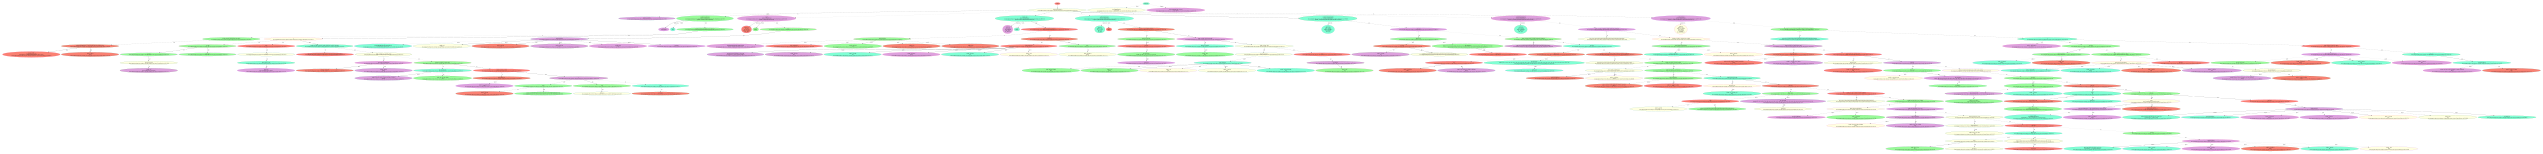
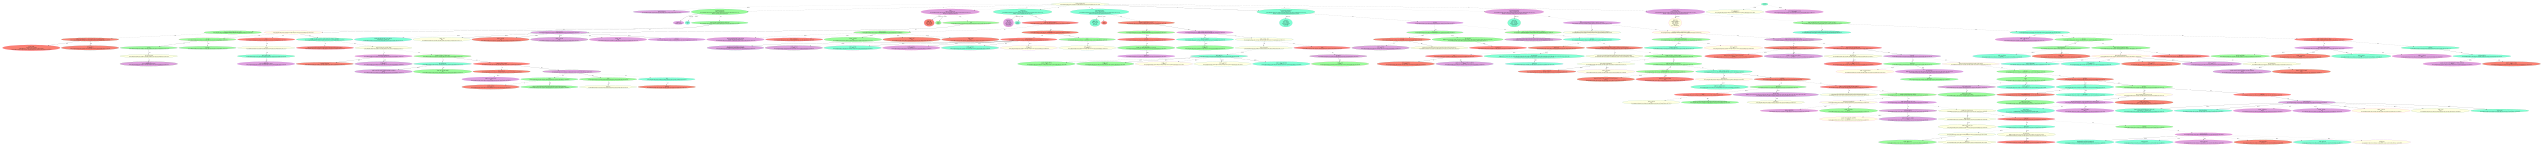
(1057, 4) -> none
